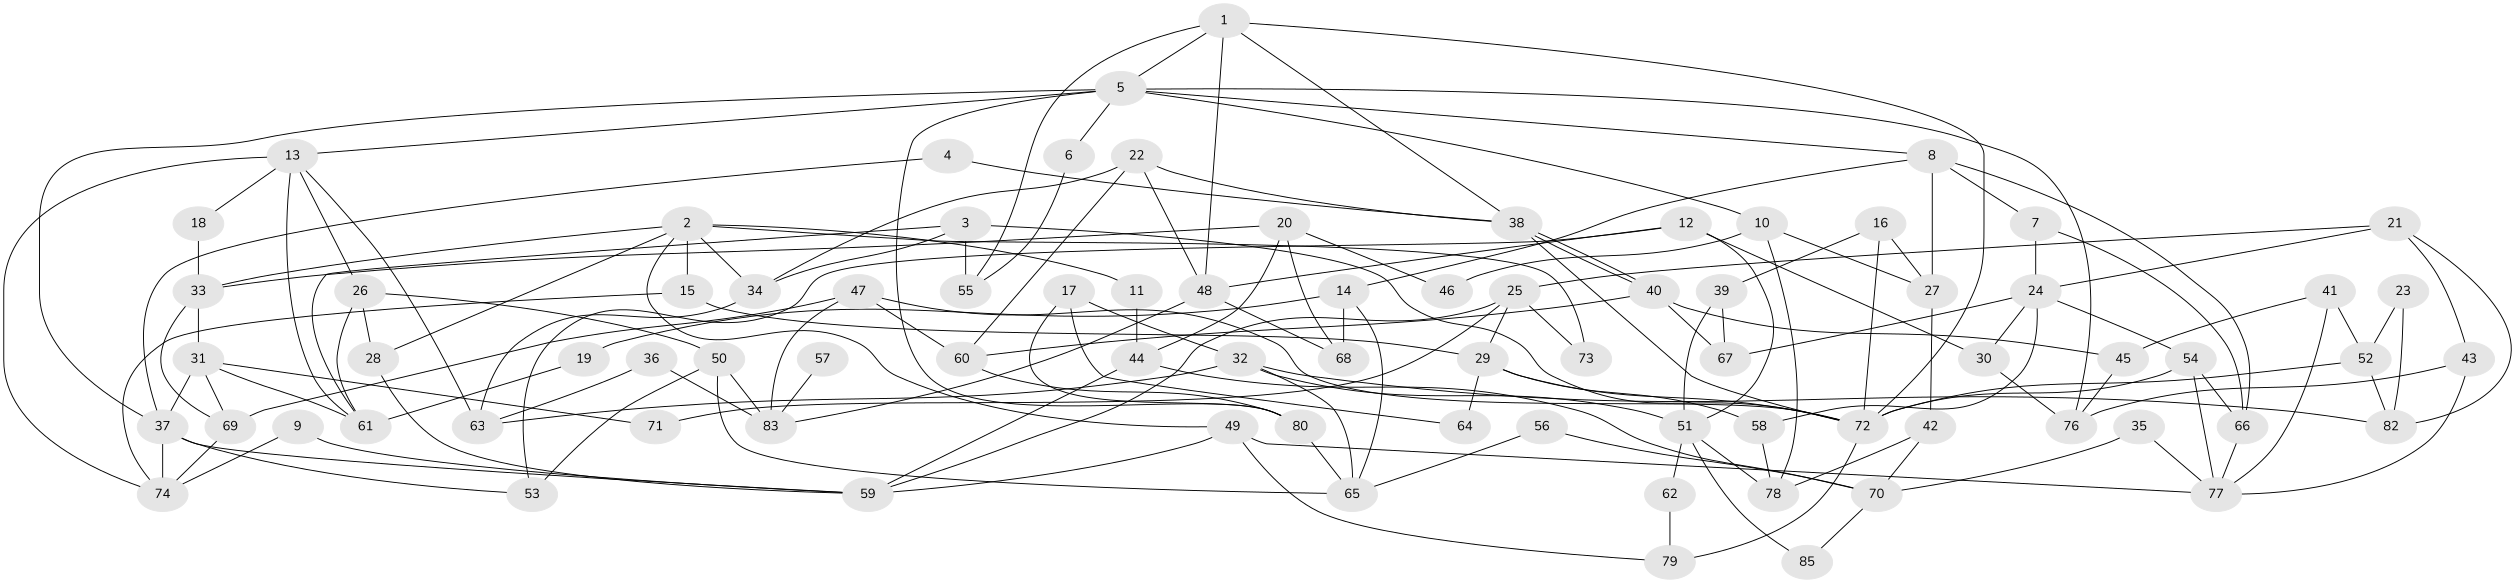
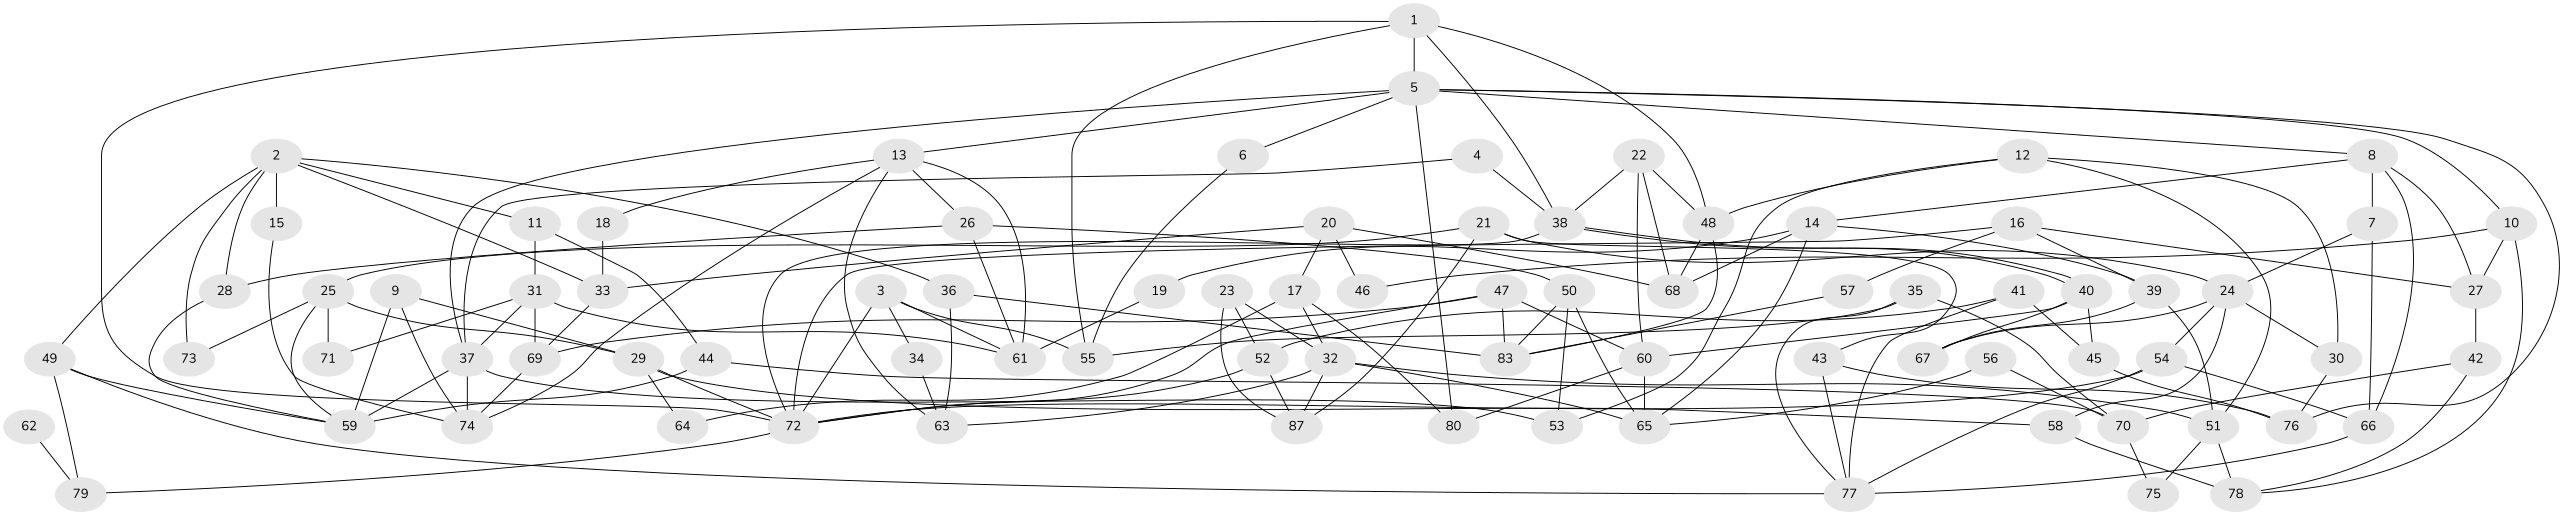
(940, 205) -> (1656, 224)
none -> (1988, 245)
(722, 259) -> (619, 200)
none -> (1902, 266)
(1227, 316) -> (1311, 259)
none -> (1277, 324)
(198, 325) -> (535, 258)
(1063, 333) -> (517, 325)
none -> (1486, 335)
(2391, 427) -> (1297, 427)
(1326, 461) -> (1645, 401)
(1677, 461) -> none
(1807, 562) -> (2153, 495)
